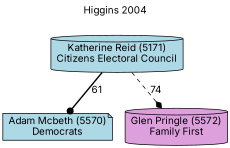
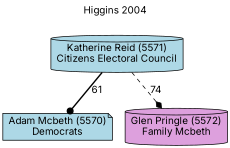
(117, 54) -> (117, 54)
(176, 127) -> (176, 127)
